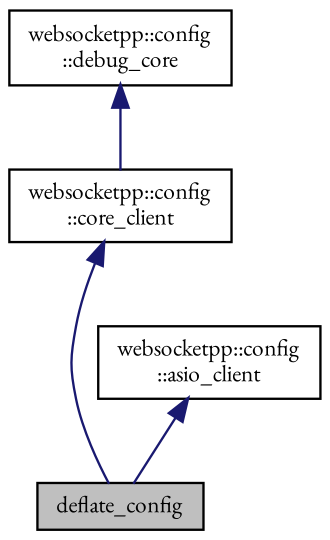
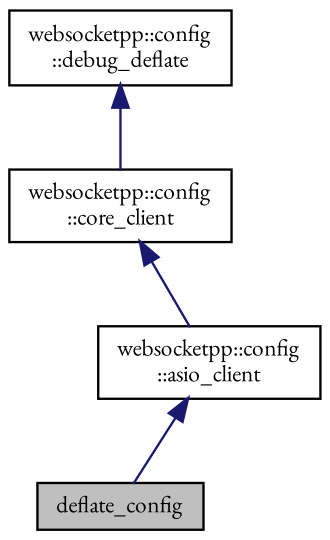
(120, 48) -> (120, 48)
(72, 375) -> (171, 295)
